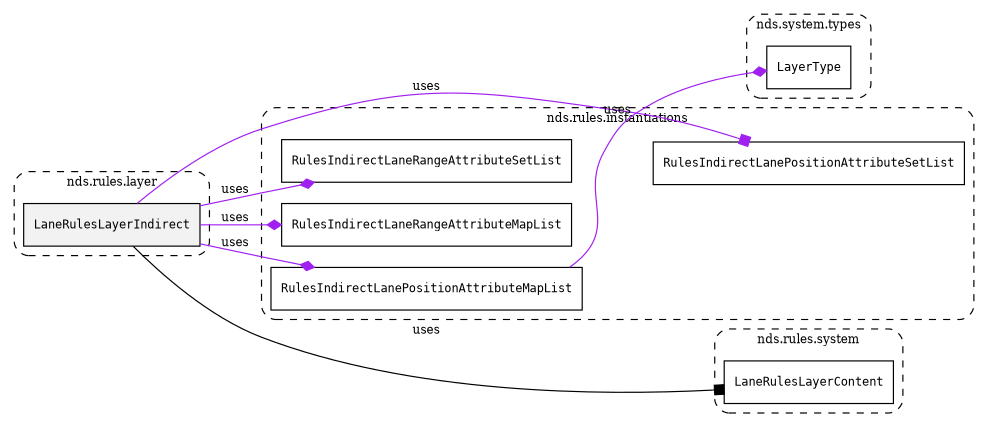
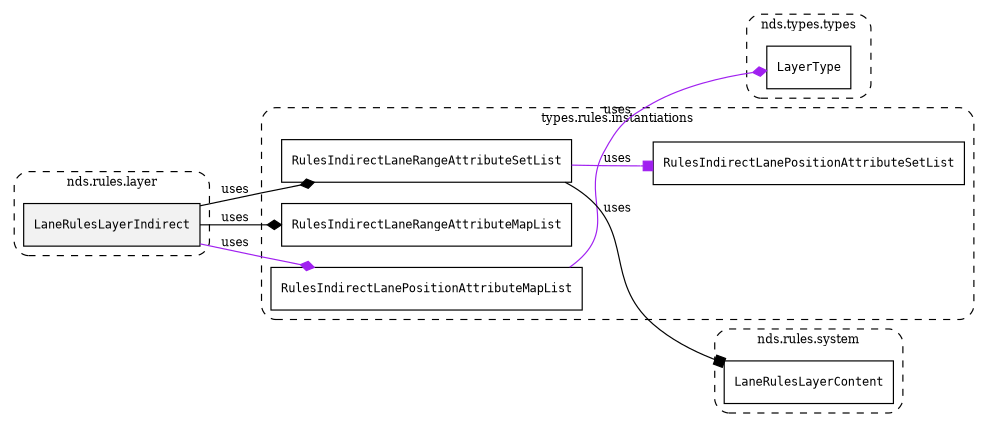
(809, 25) -> (809, 25)
(427, 94) -> (606, 166)
(618, 119) -> (618, 119)
(250, 195) -> (250, 195)
(234, 225) -> (234, 225)
(406, 375) -> (625, 281)
